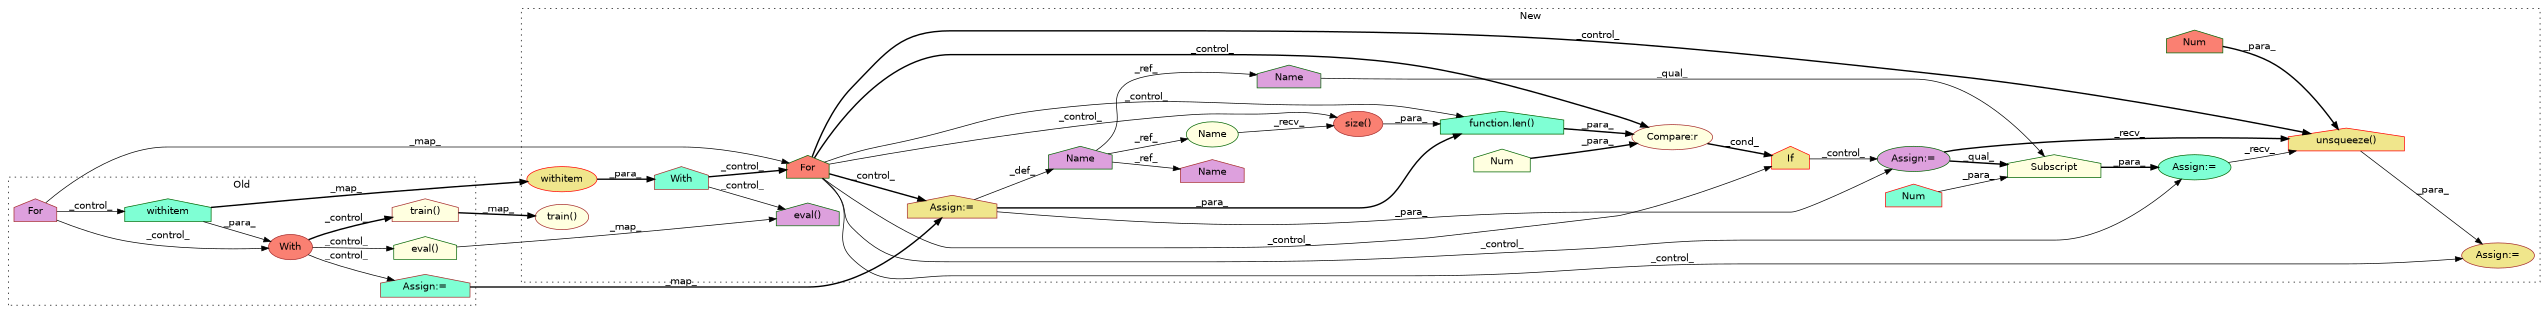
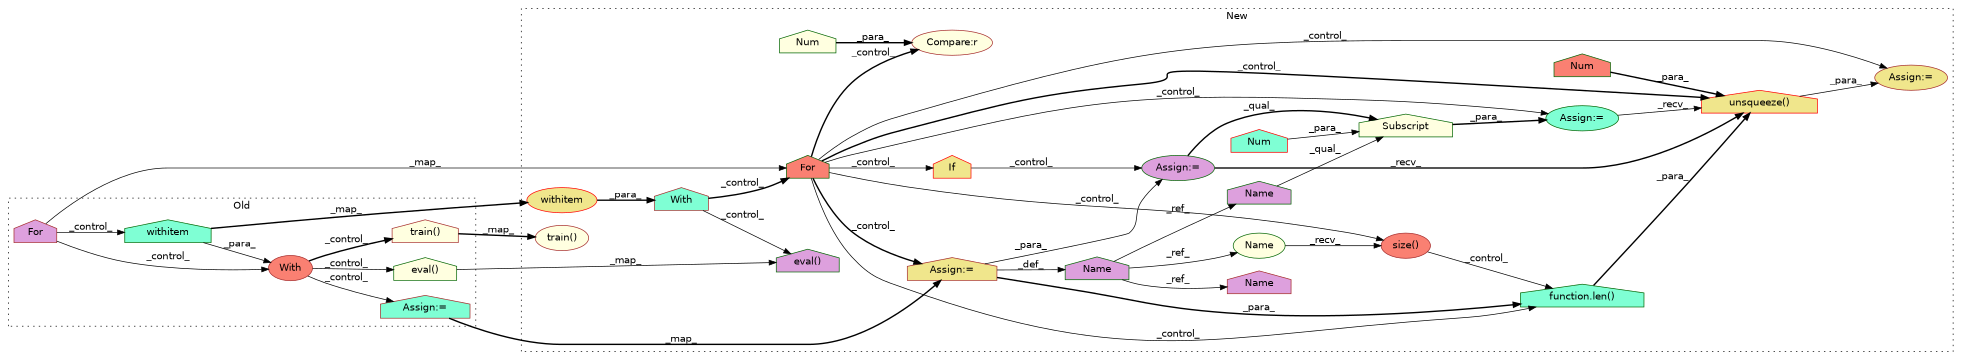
(1411, 119) -> (1486, 259)
(1595, 131) -> (1670, 203)
(1736, 149) -> none
